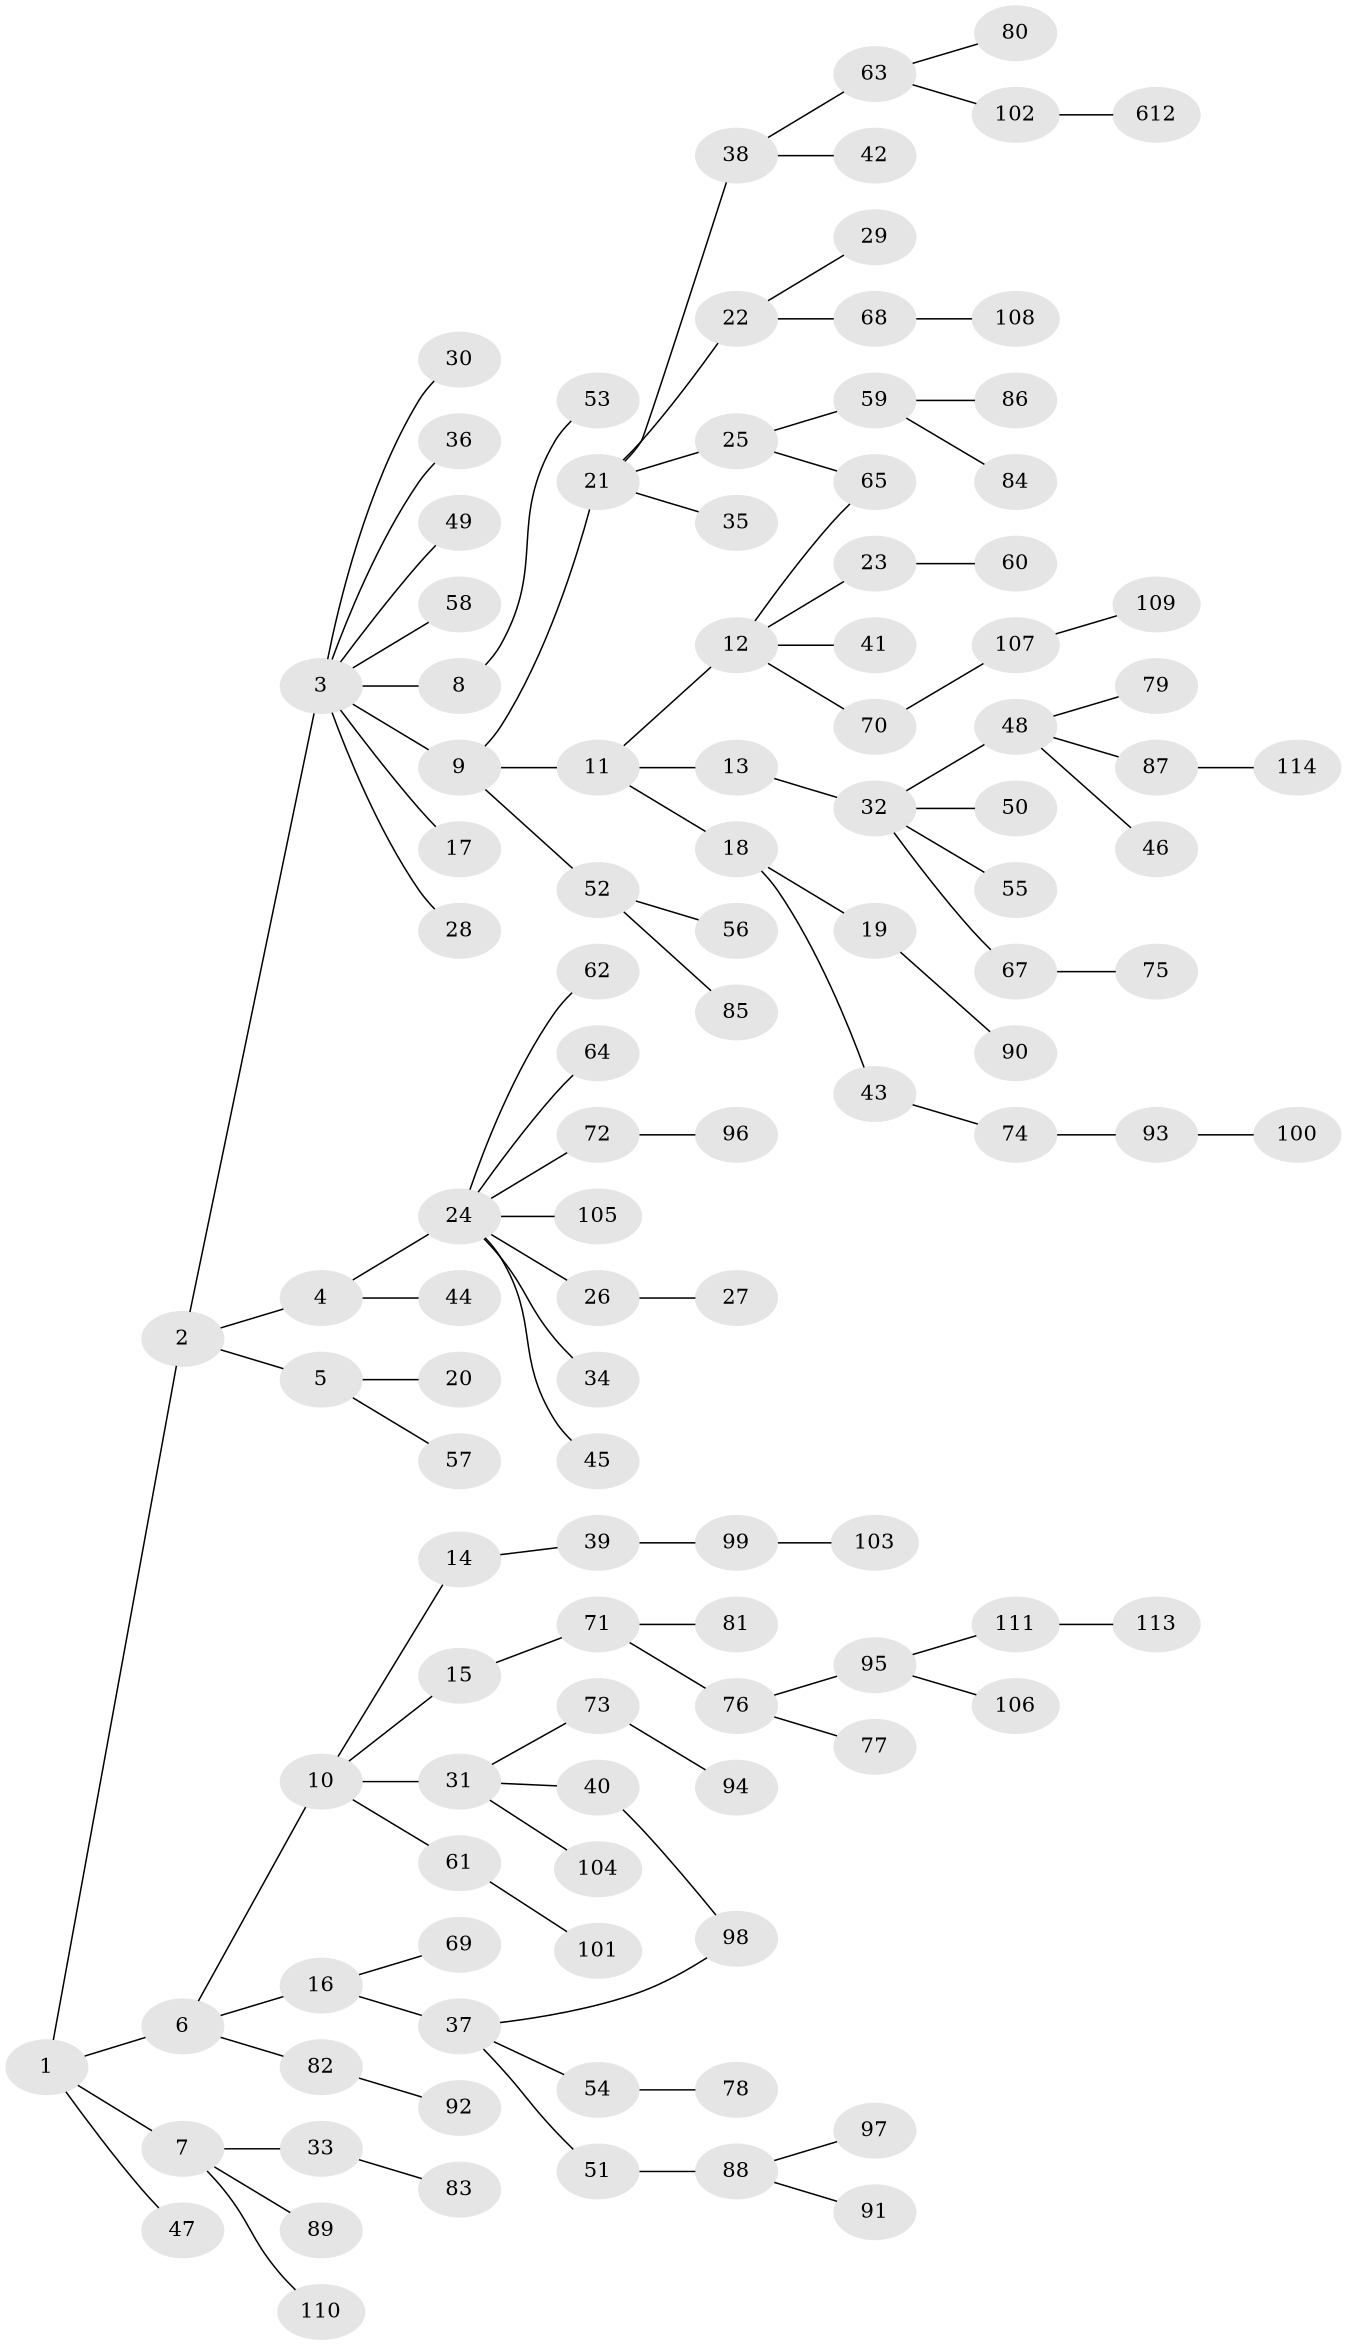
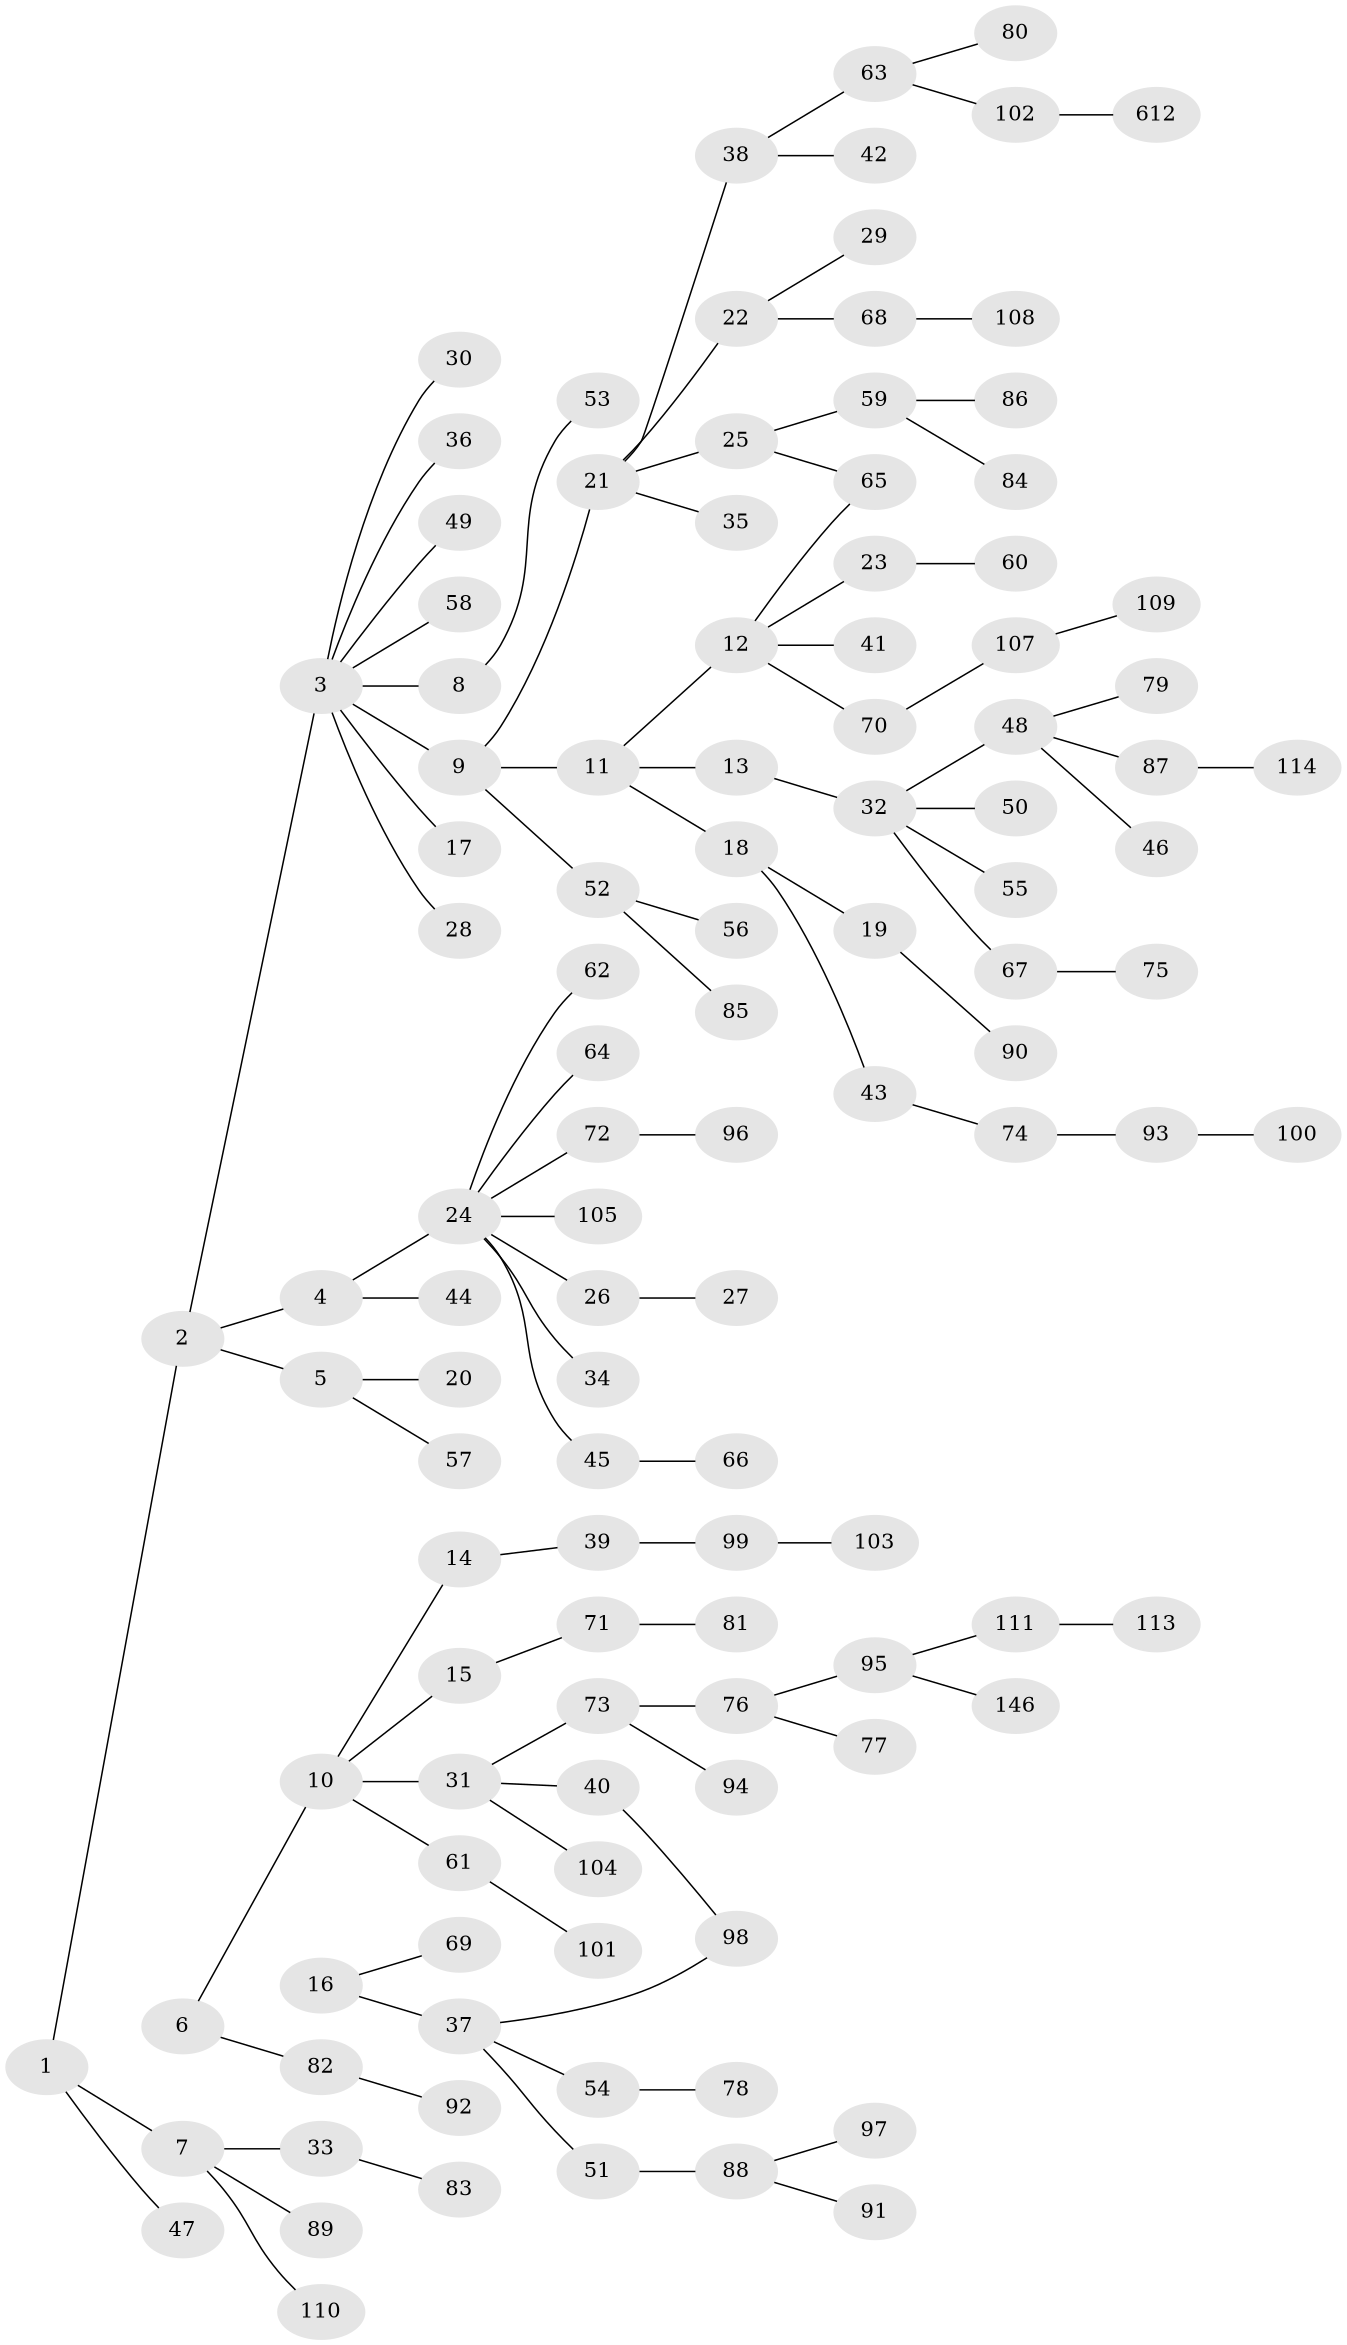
none -> (737, 1461)
(668, 1665) -> (667, 1706)
(1016, 1706) -> (1016, 1706)
(252, 2006) -> none
(115, 2047) -> none
